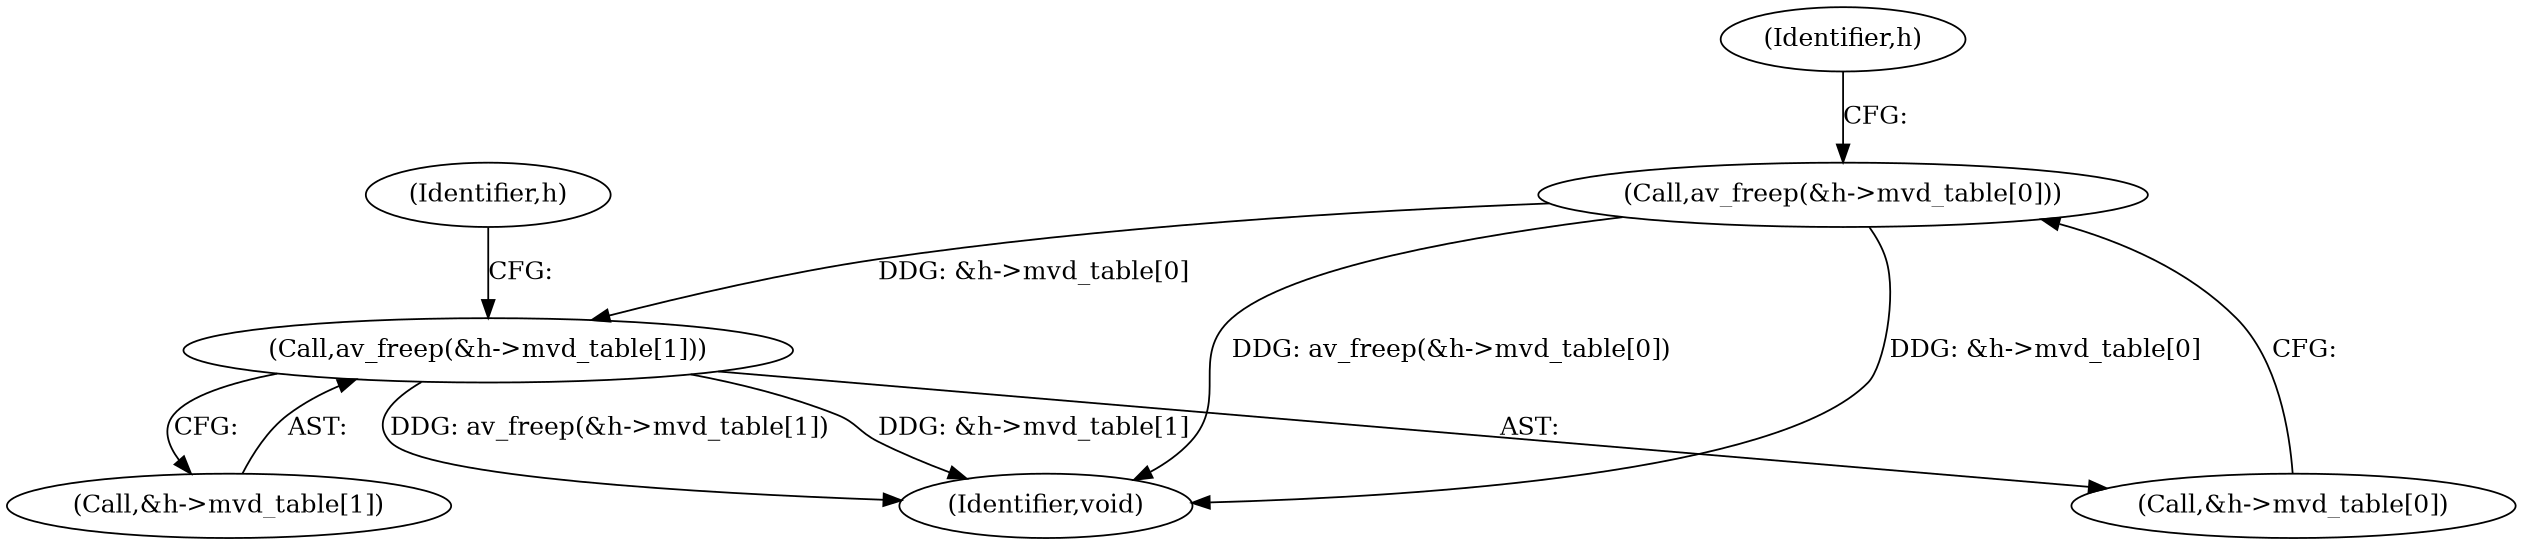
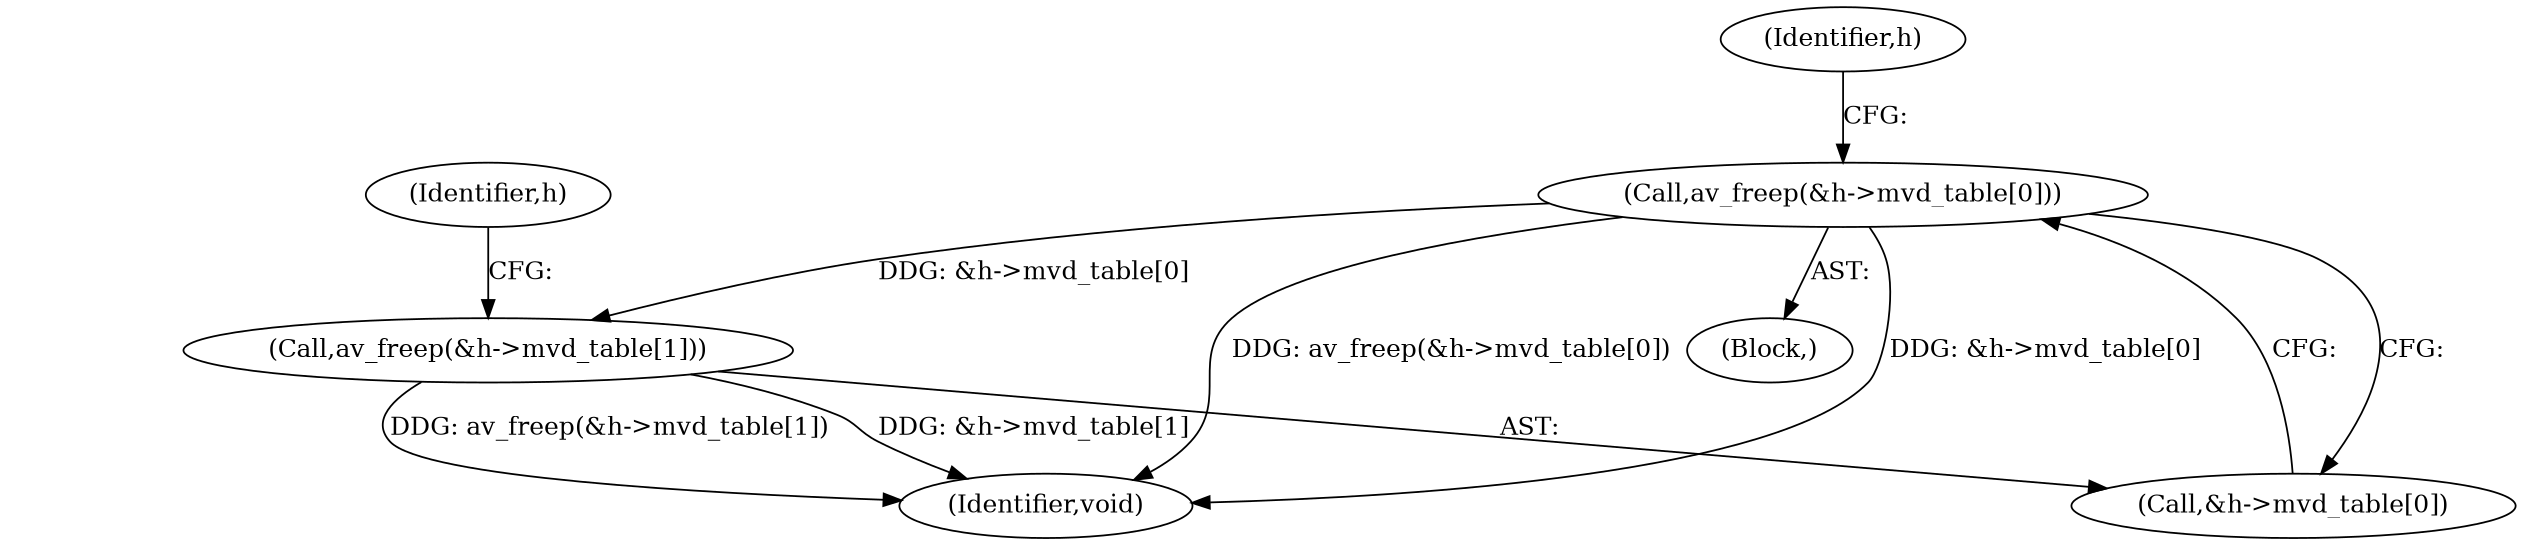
none -> (2320, 260)
none -> (1770, 350)
(229, 506) -> none
